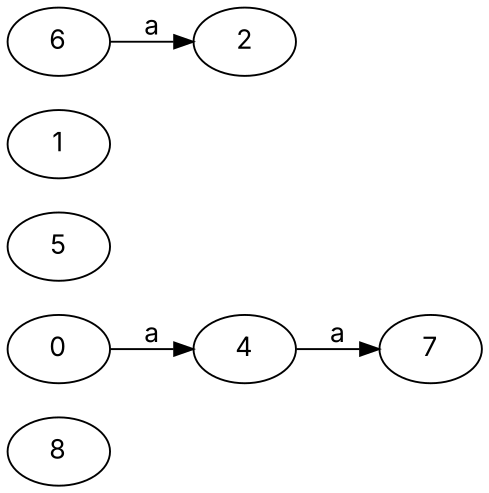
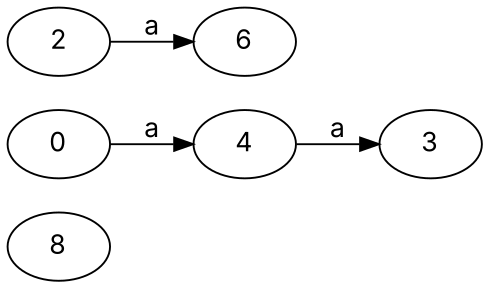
(142, 42) -> (142, 42)
(59, 144) -> none
(59, 247) -> none
(431, 349) -> (431, 144)
